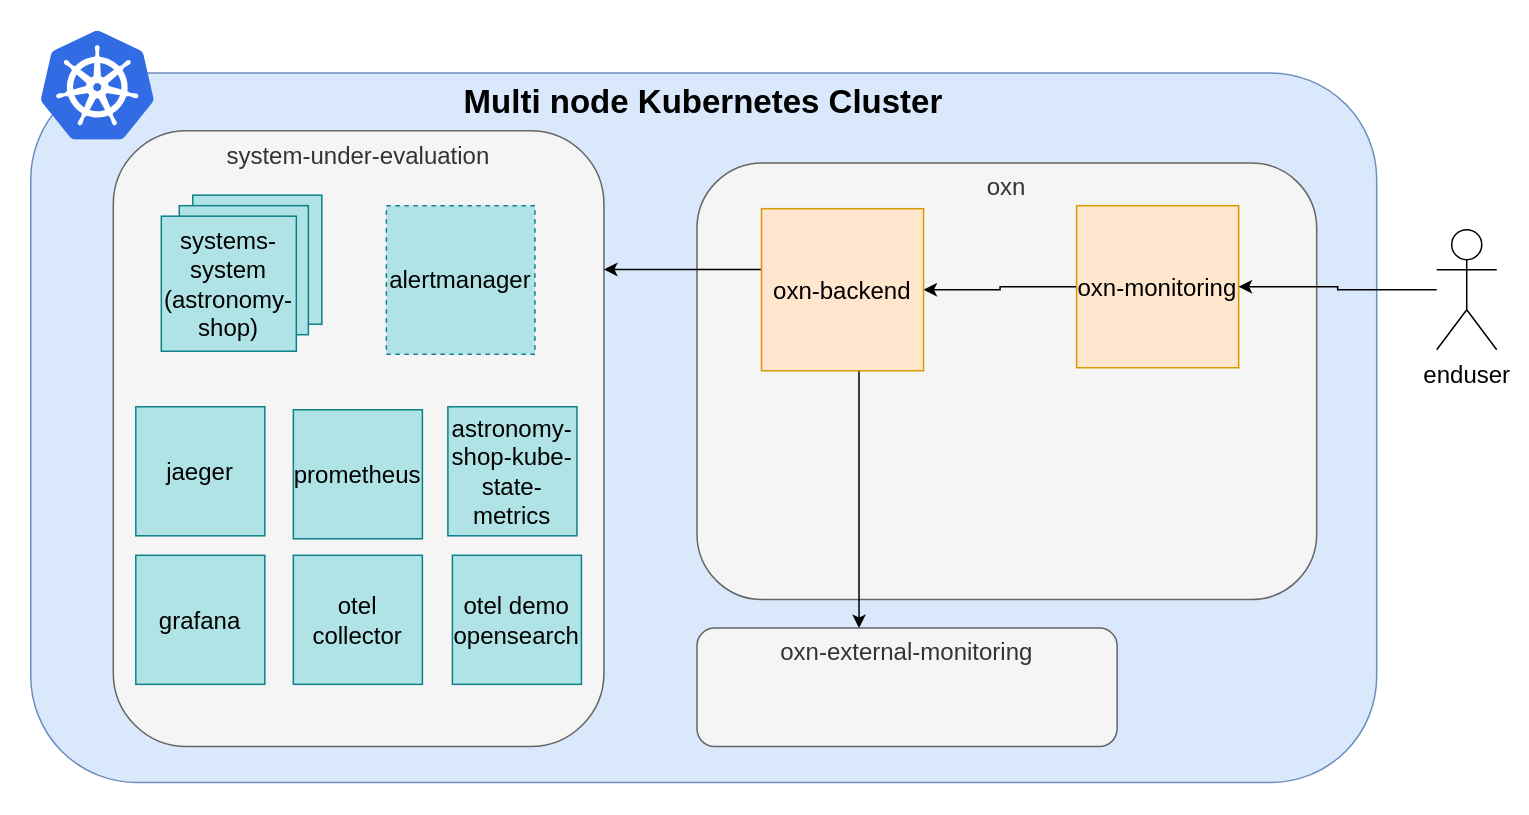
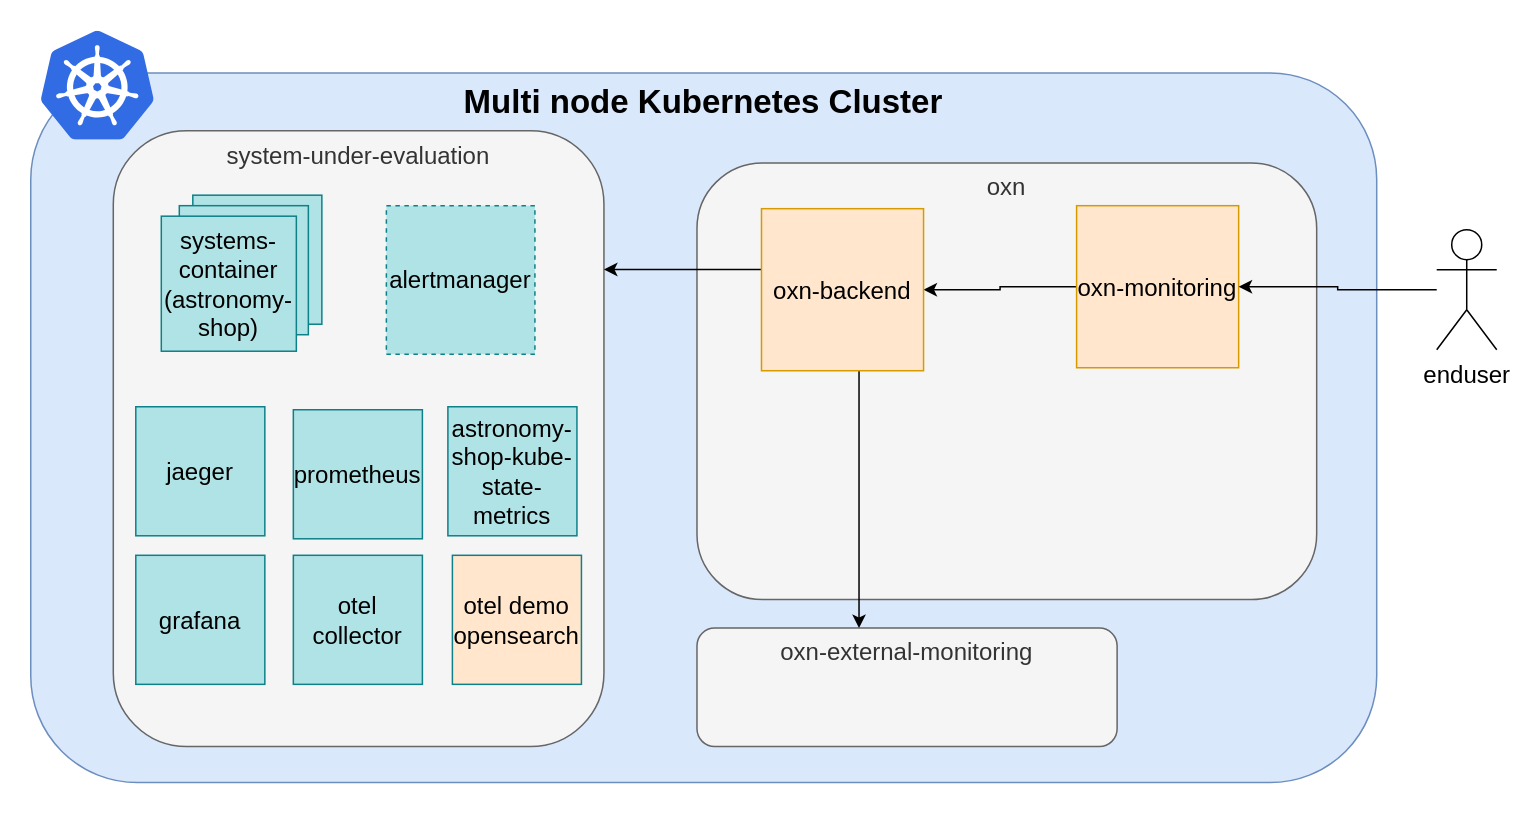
(229, 284) -> (229, 284)
(517, 620) -> (517, 620)
